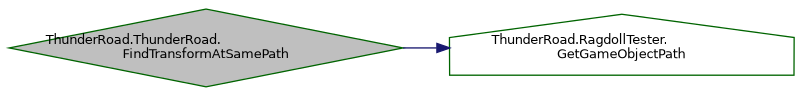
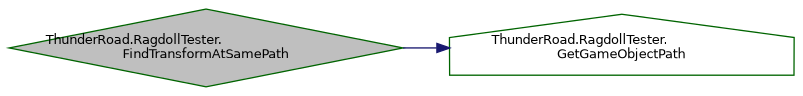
(206, 48) -> (206, 48)
